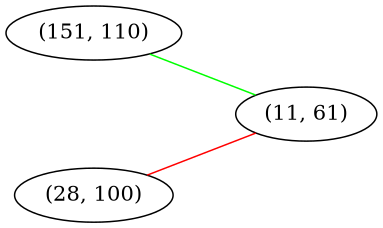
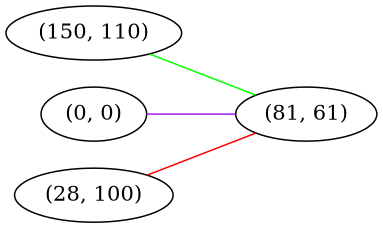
(94, 33) -> (94, 33)
none -> (94, 114)
(306, 114) -> (306, 114)
